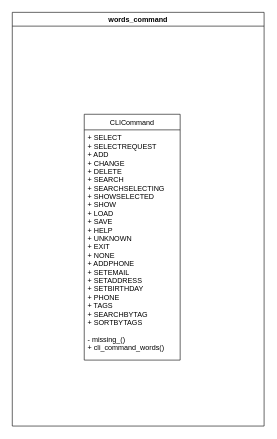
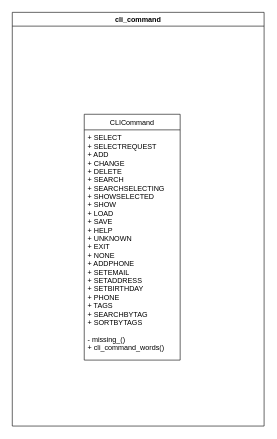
(138, 20) -> (138, 20)
